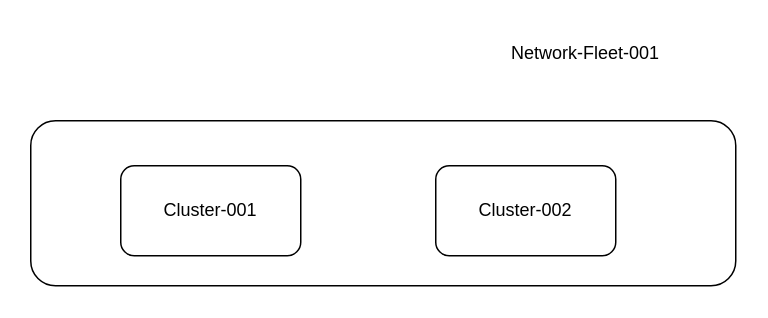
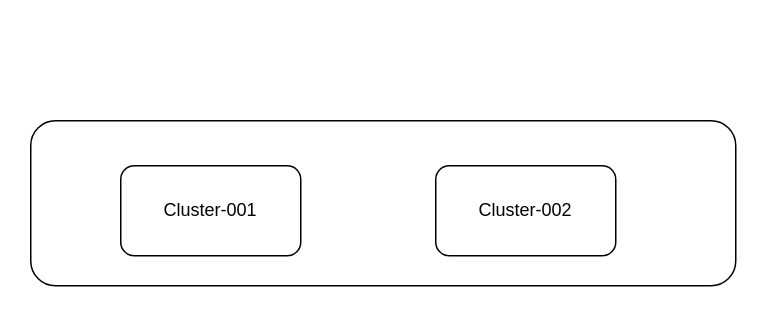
(586, 53) -> none
